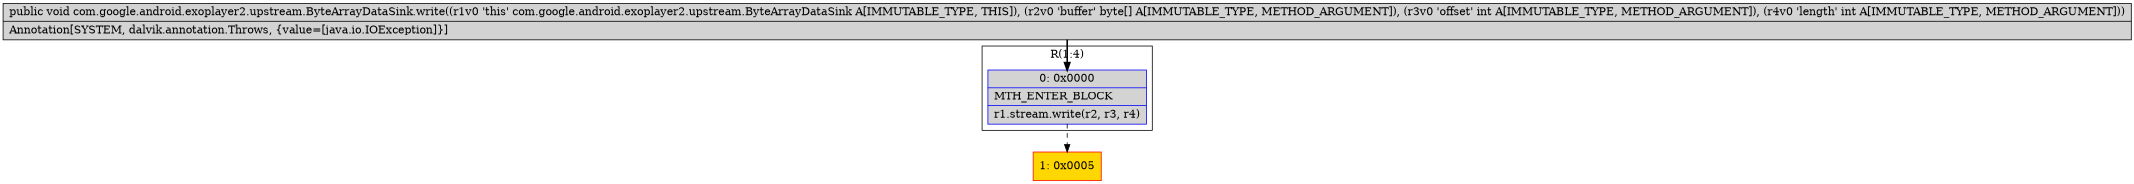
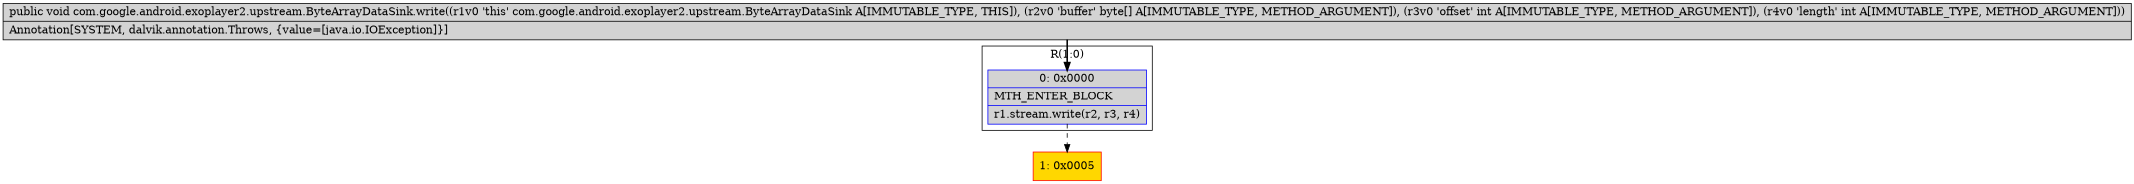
(1067, 55) -> (1067, 55)
